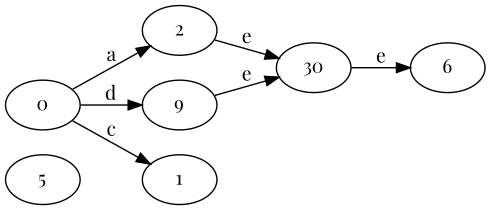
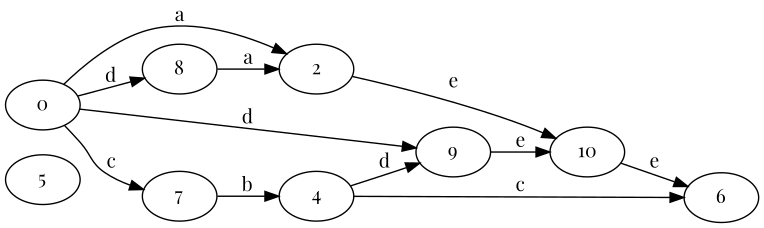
(314, 68) -> (587, 152)
none -> (180, 69)
(180, 180) -> (180, 196)
none -> (316, 196)
